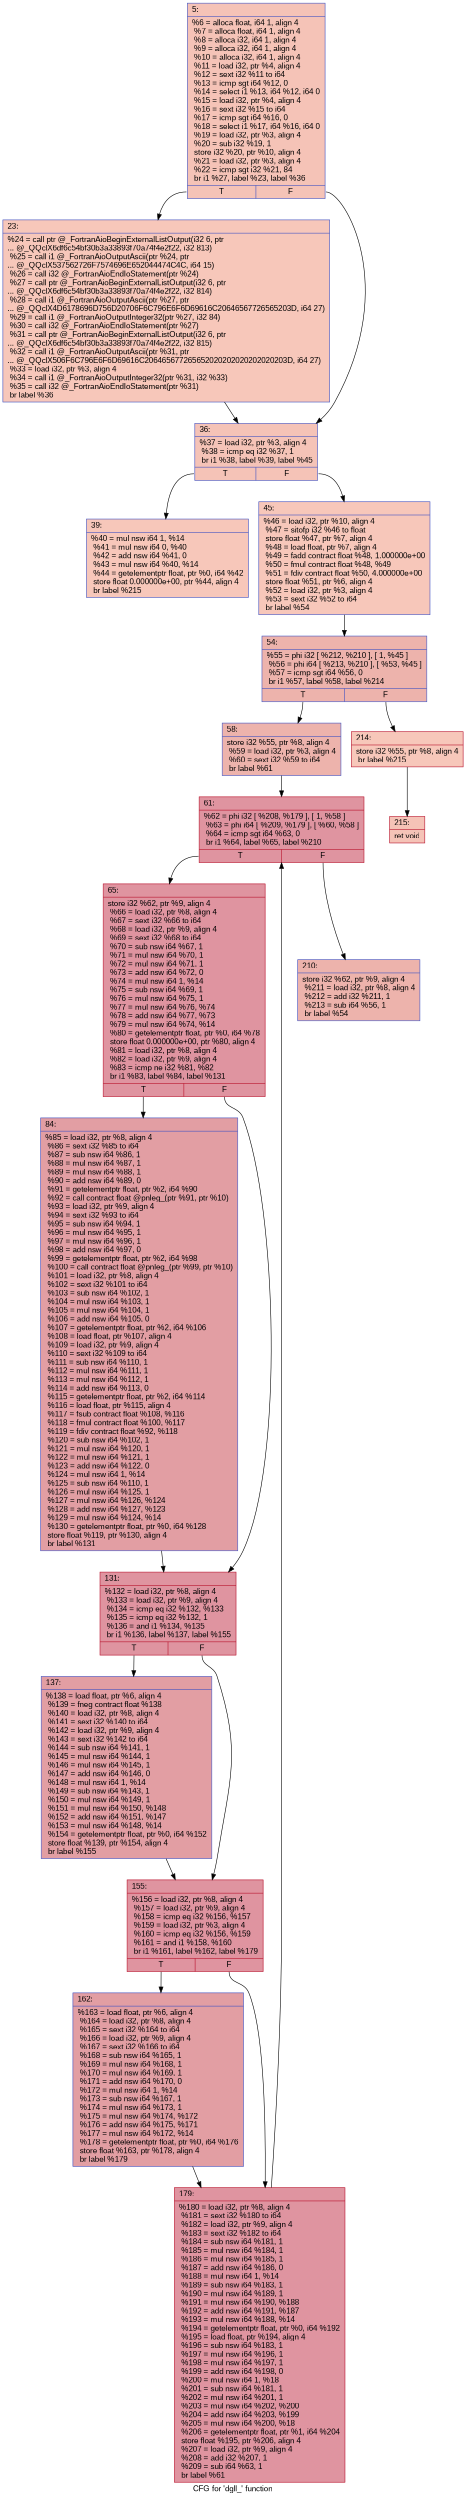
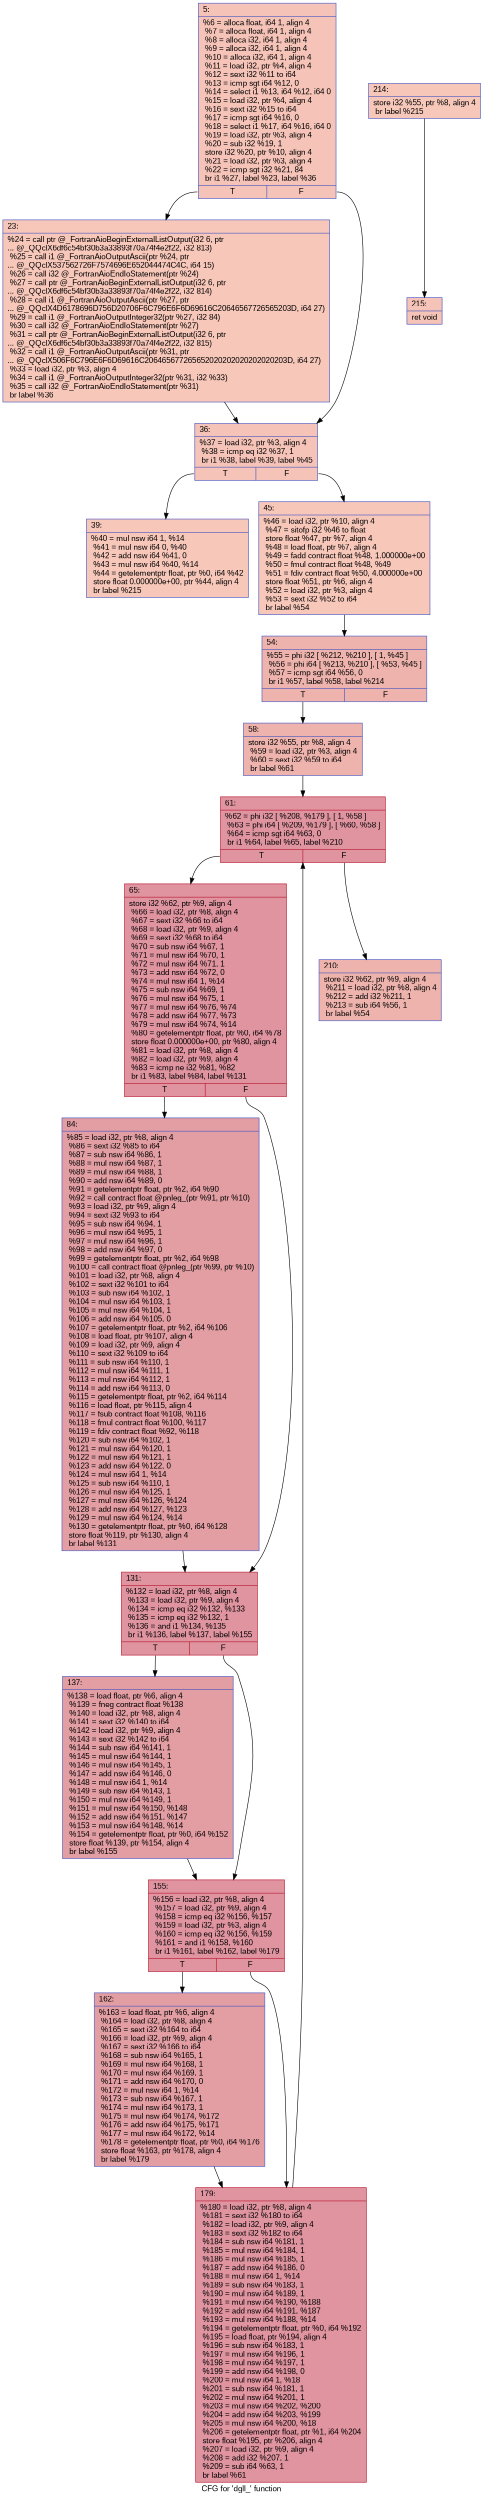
(388, 715) -> none
(407, 749) -> (425, 101)
(407, 830) -> (425, 311)
